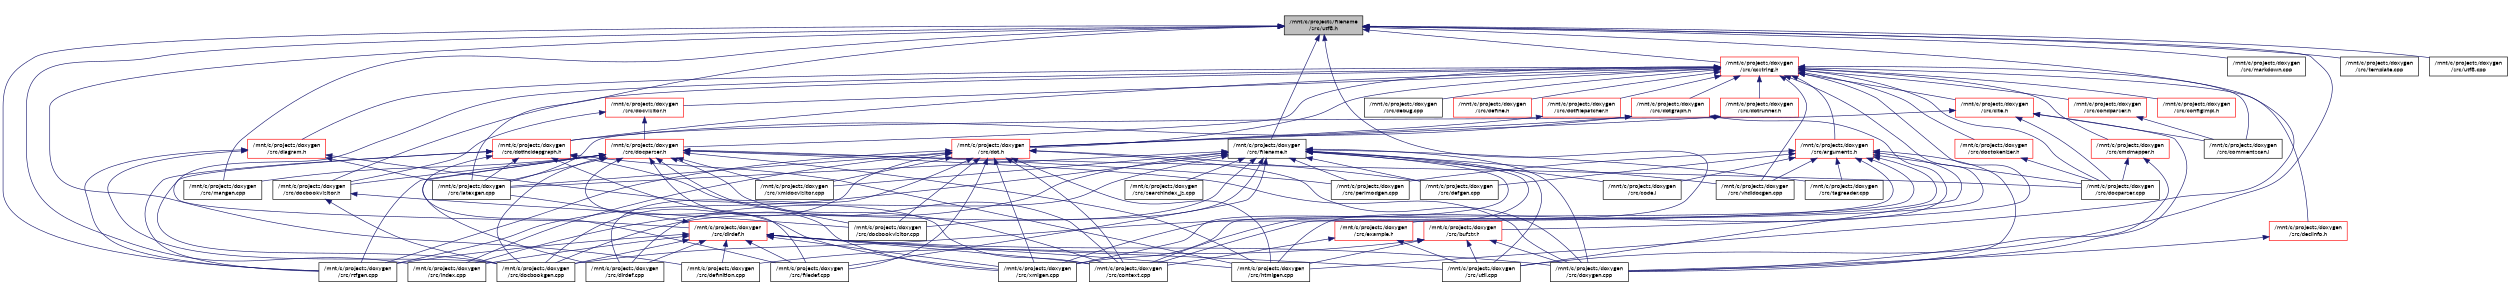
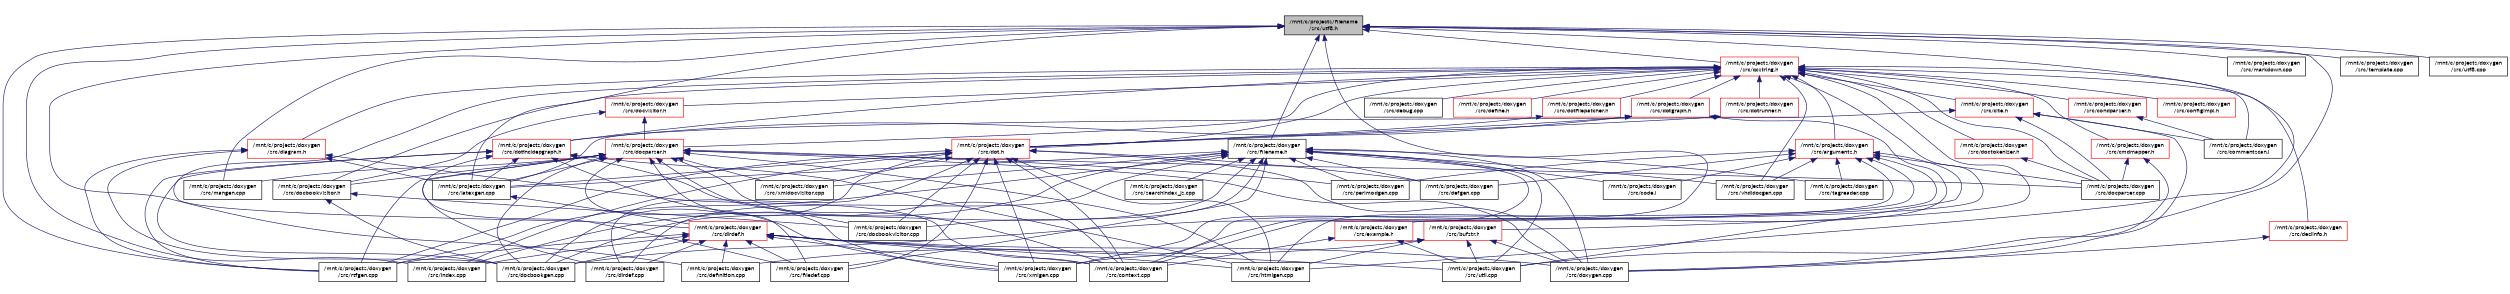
(584, 206) -> (560, 204)
(1488, 206) -> none
(2008, 233) -> none
